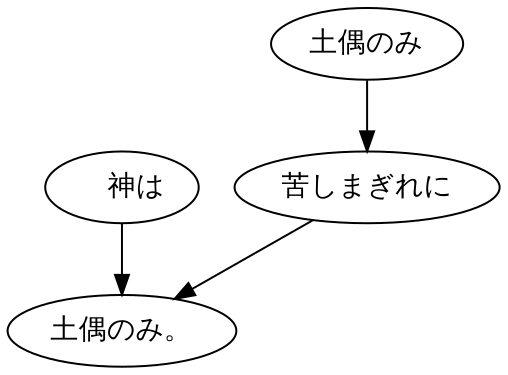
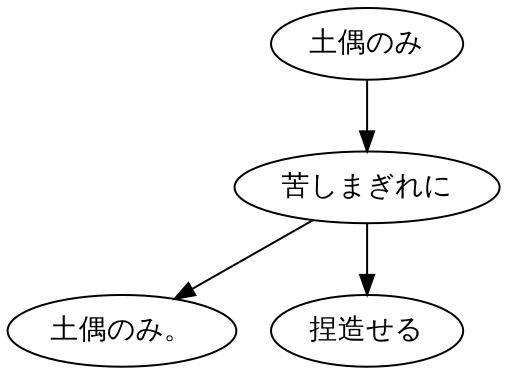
(122, 187) -> none
none -> (367, 331)
